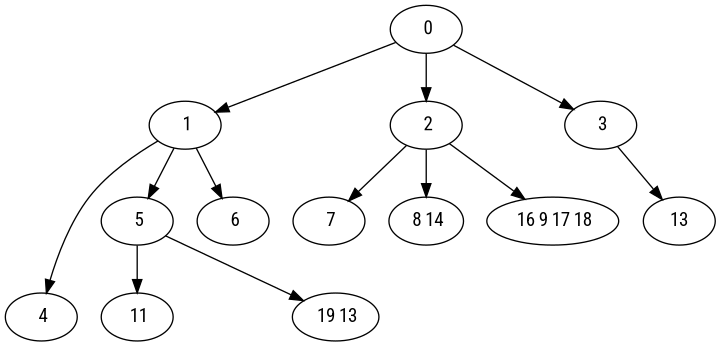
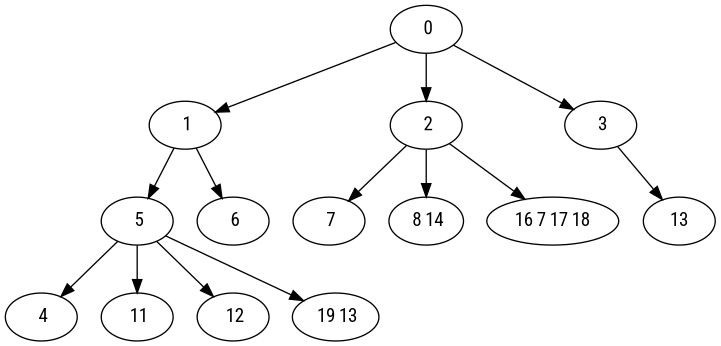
(88, 198) -> (94, 264)
(553, 221) -> (553, 221)
none -> (233, 317)
